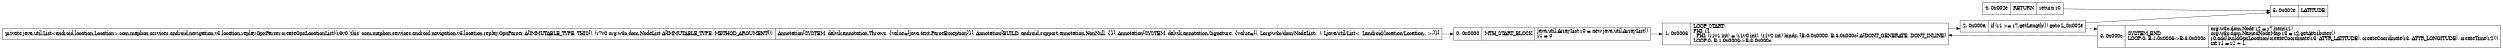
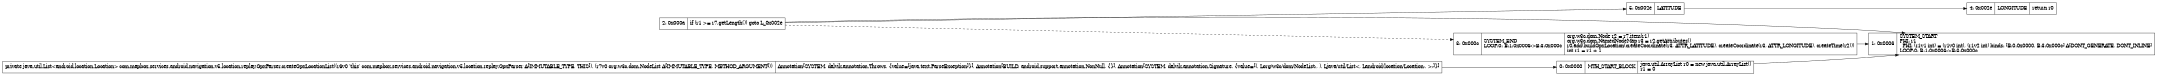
(2024, 8) -> (2012, 8)
(2165, 10) -> (1824, 9)
(1709, 27) -> (1918, 37)
(1953, 29) -> (1344, 18)
